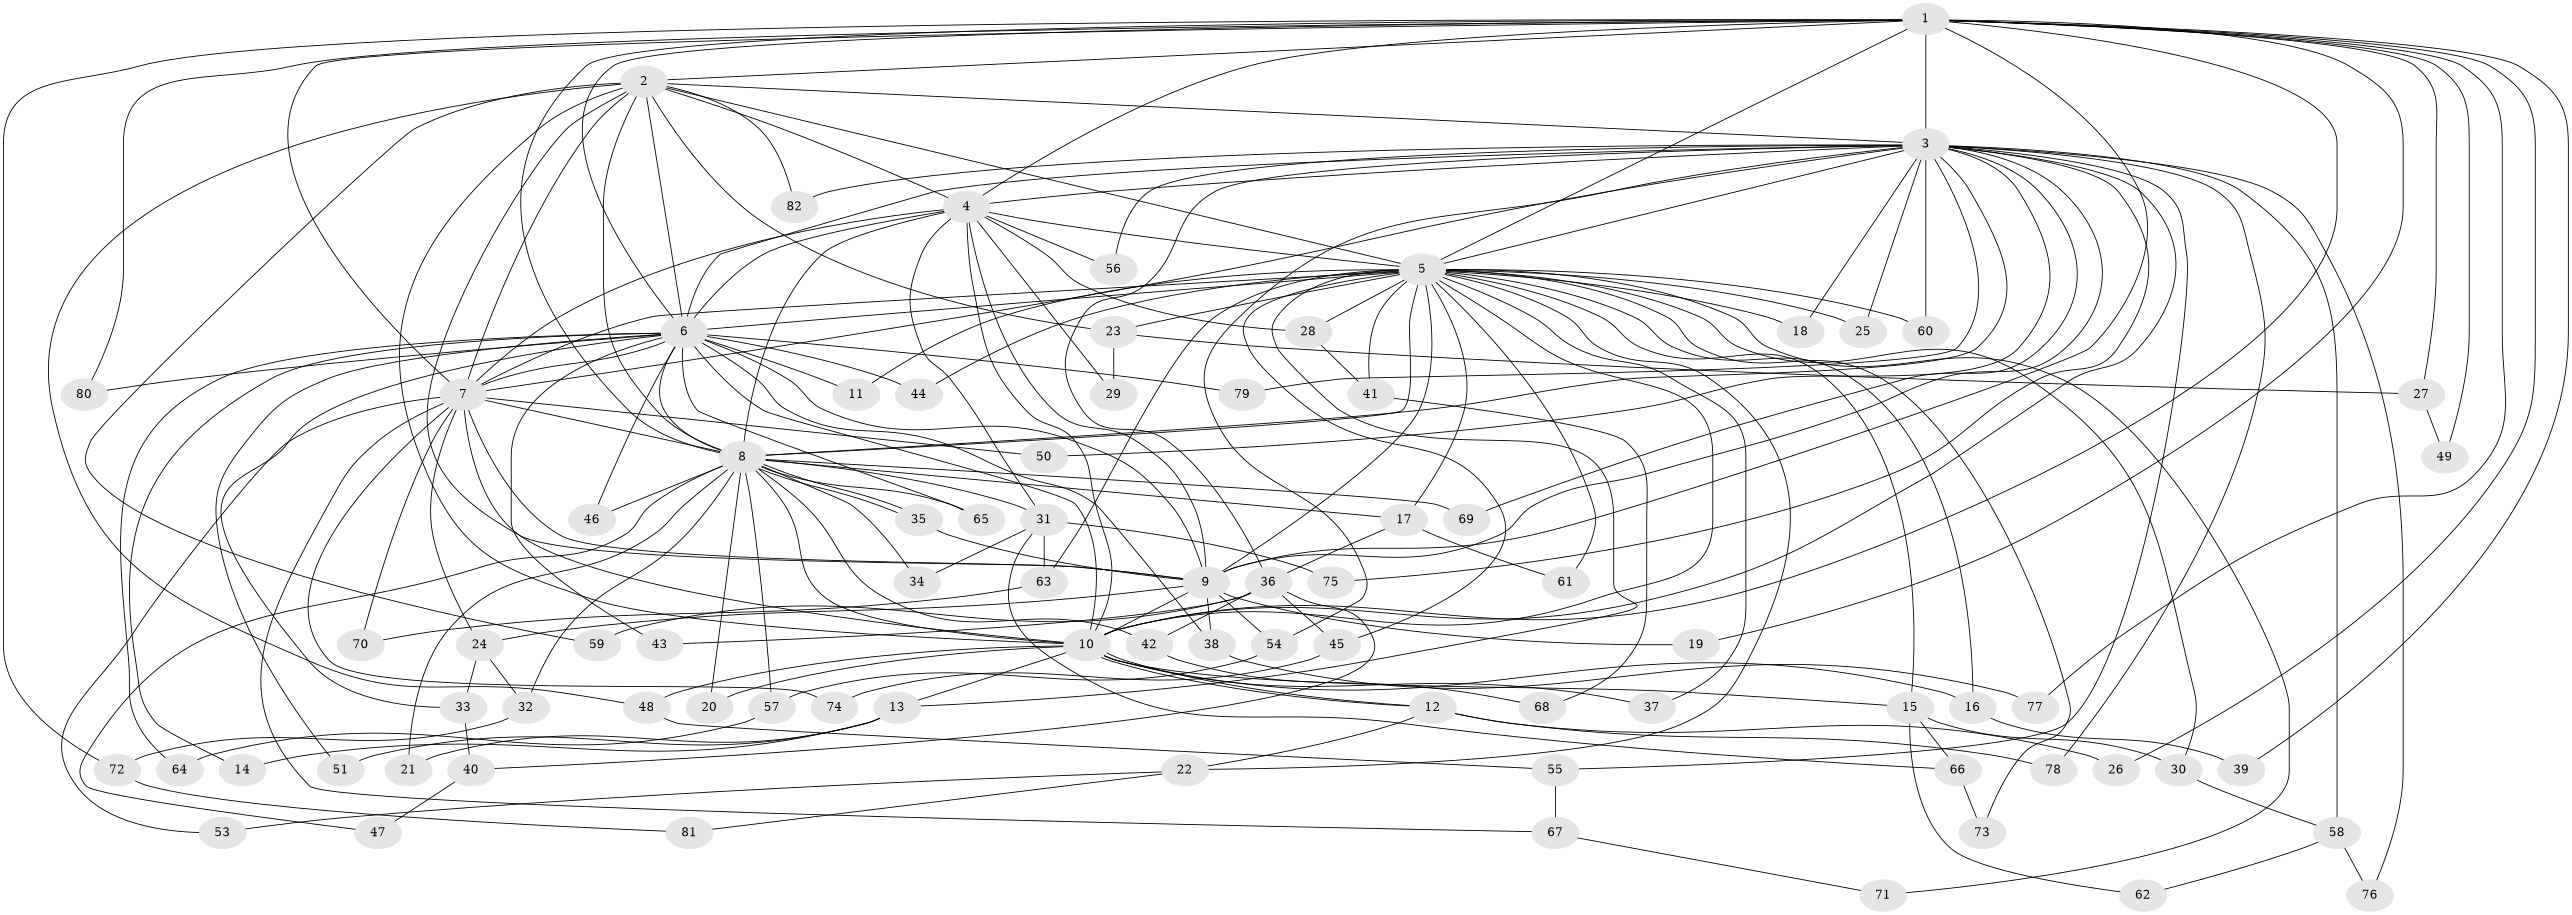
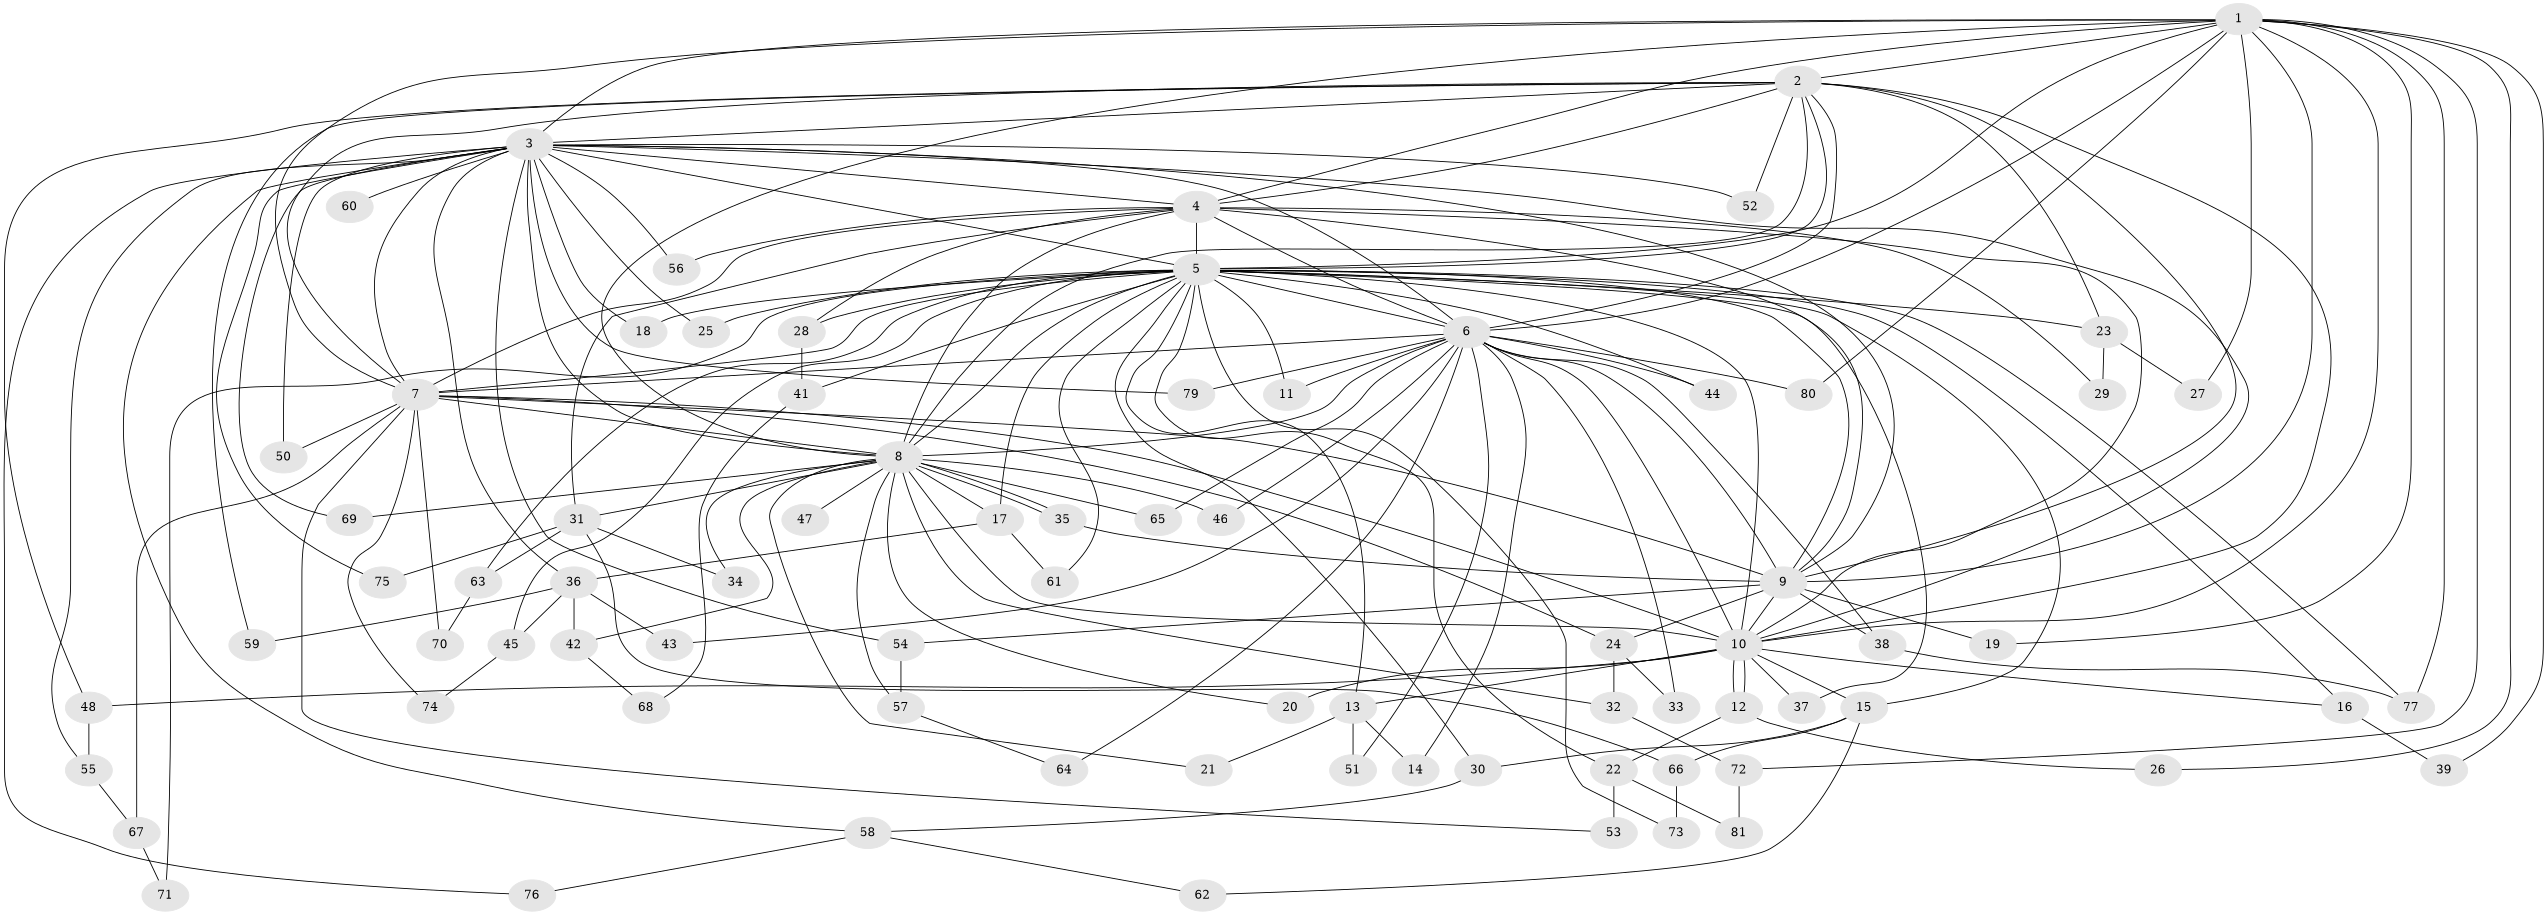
(795, 207) -> (1750, 207)
(1679, 280) -> (1936, 329)
(2445, 457) -> none
(471, 770) -> none
(2054, 770) -> none
